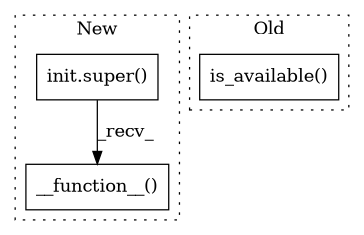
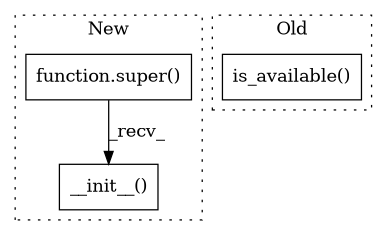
(97, 77) -> (109, 77)
(97, 187) -> (109, 187)
